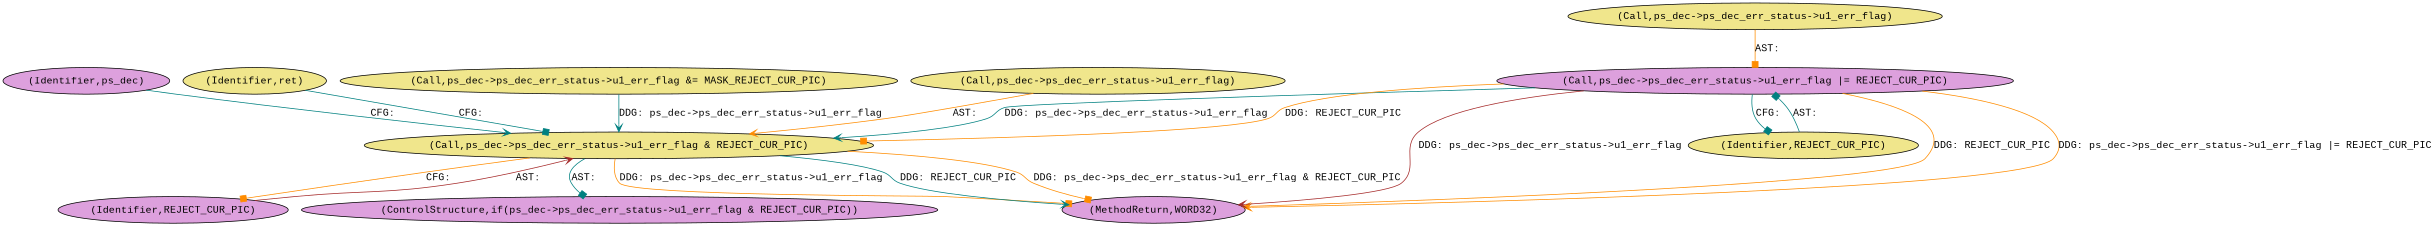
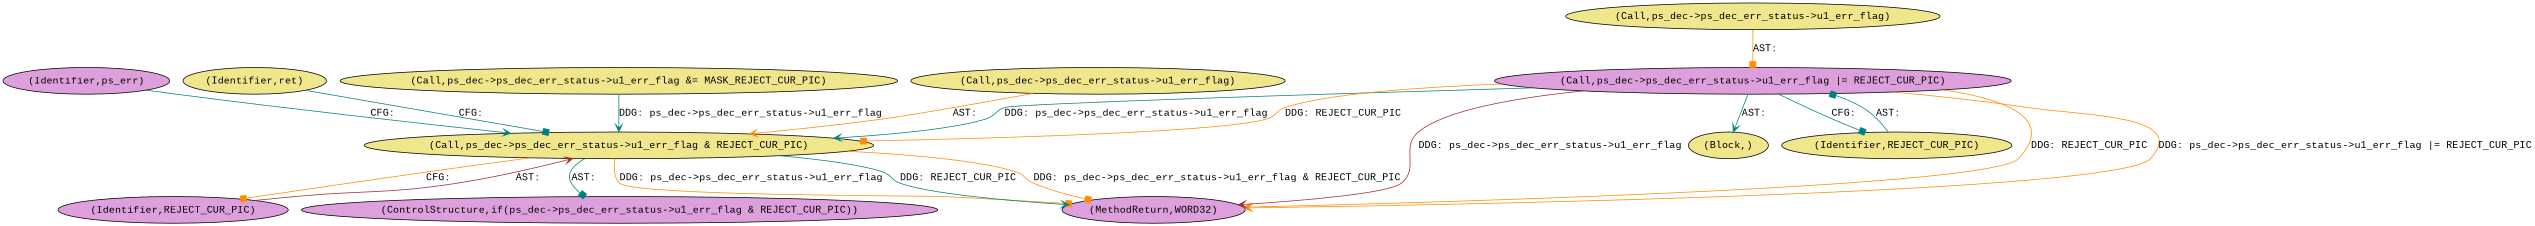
(86, 81) -> (86, 81)
none -> (1728, 145)
